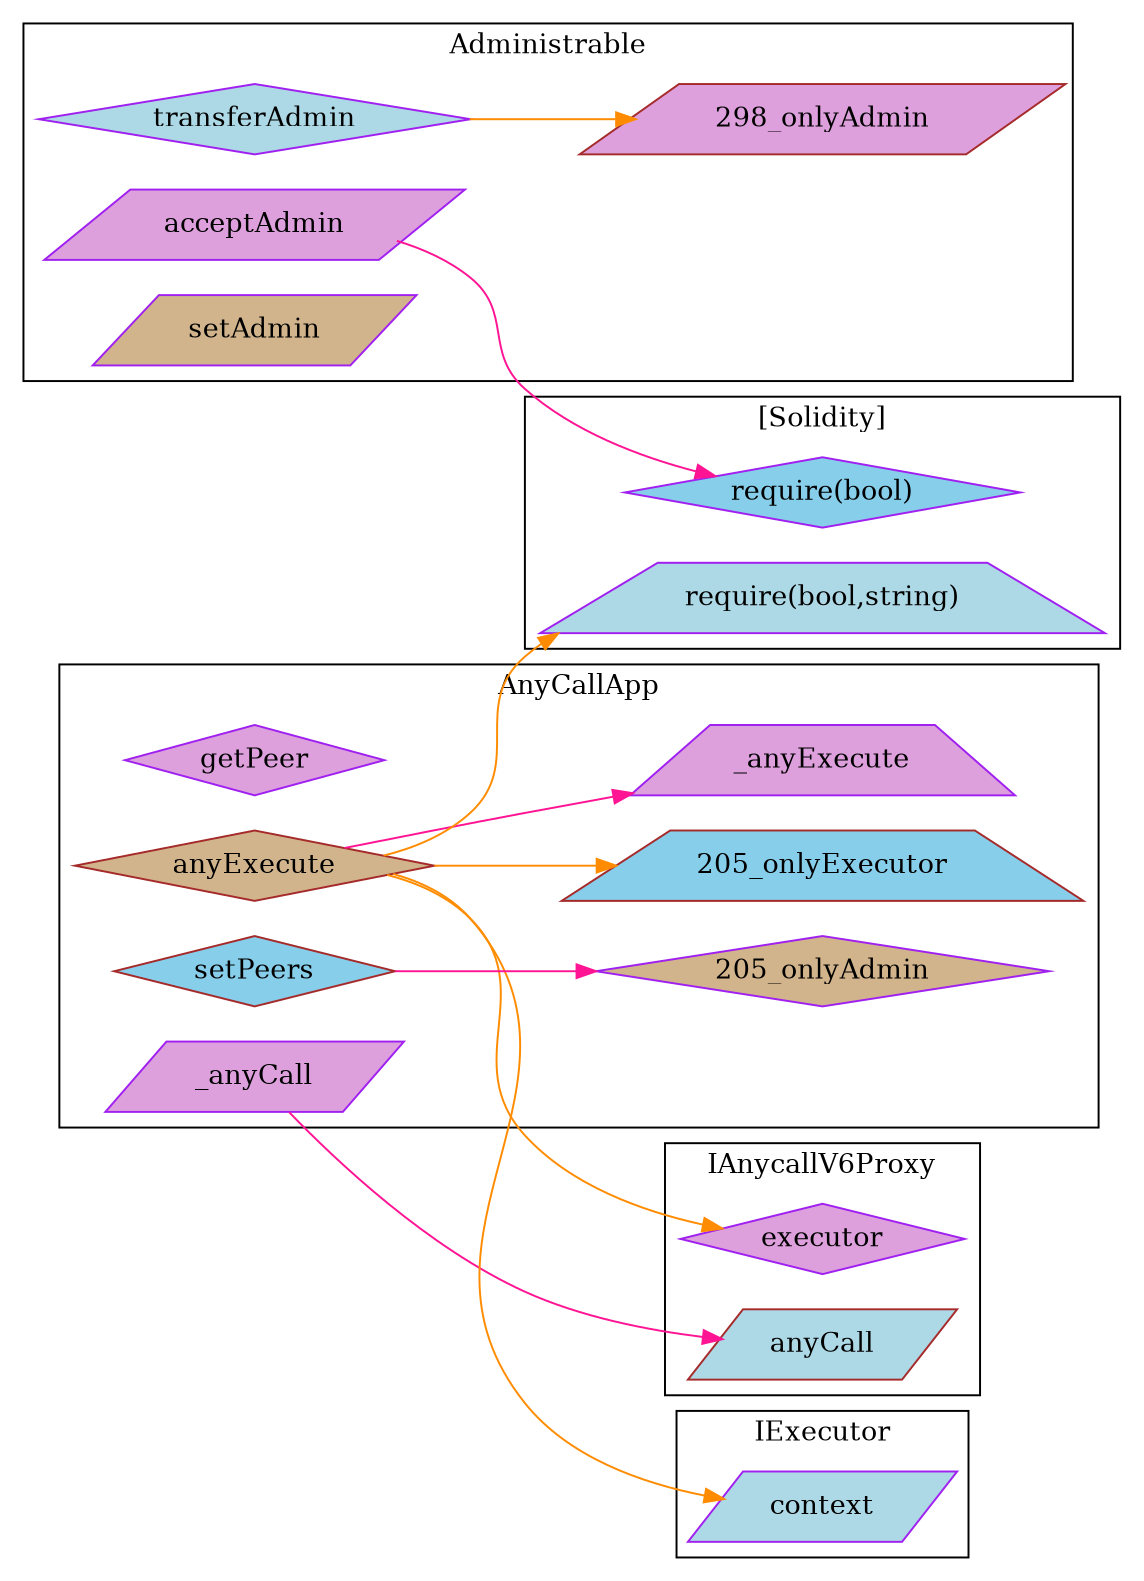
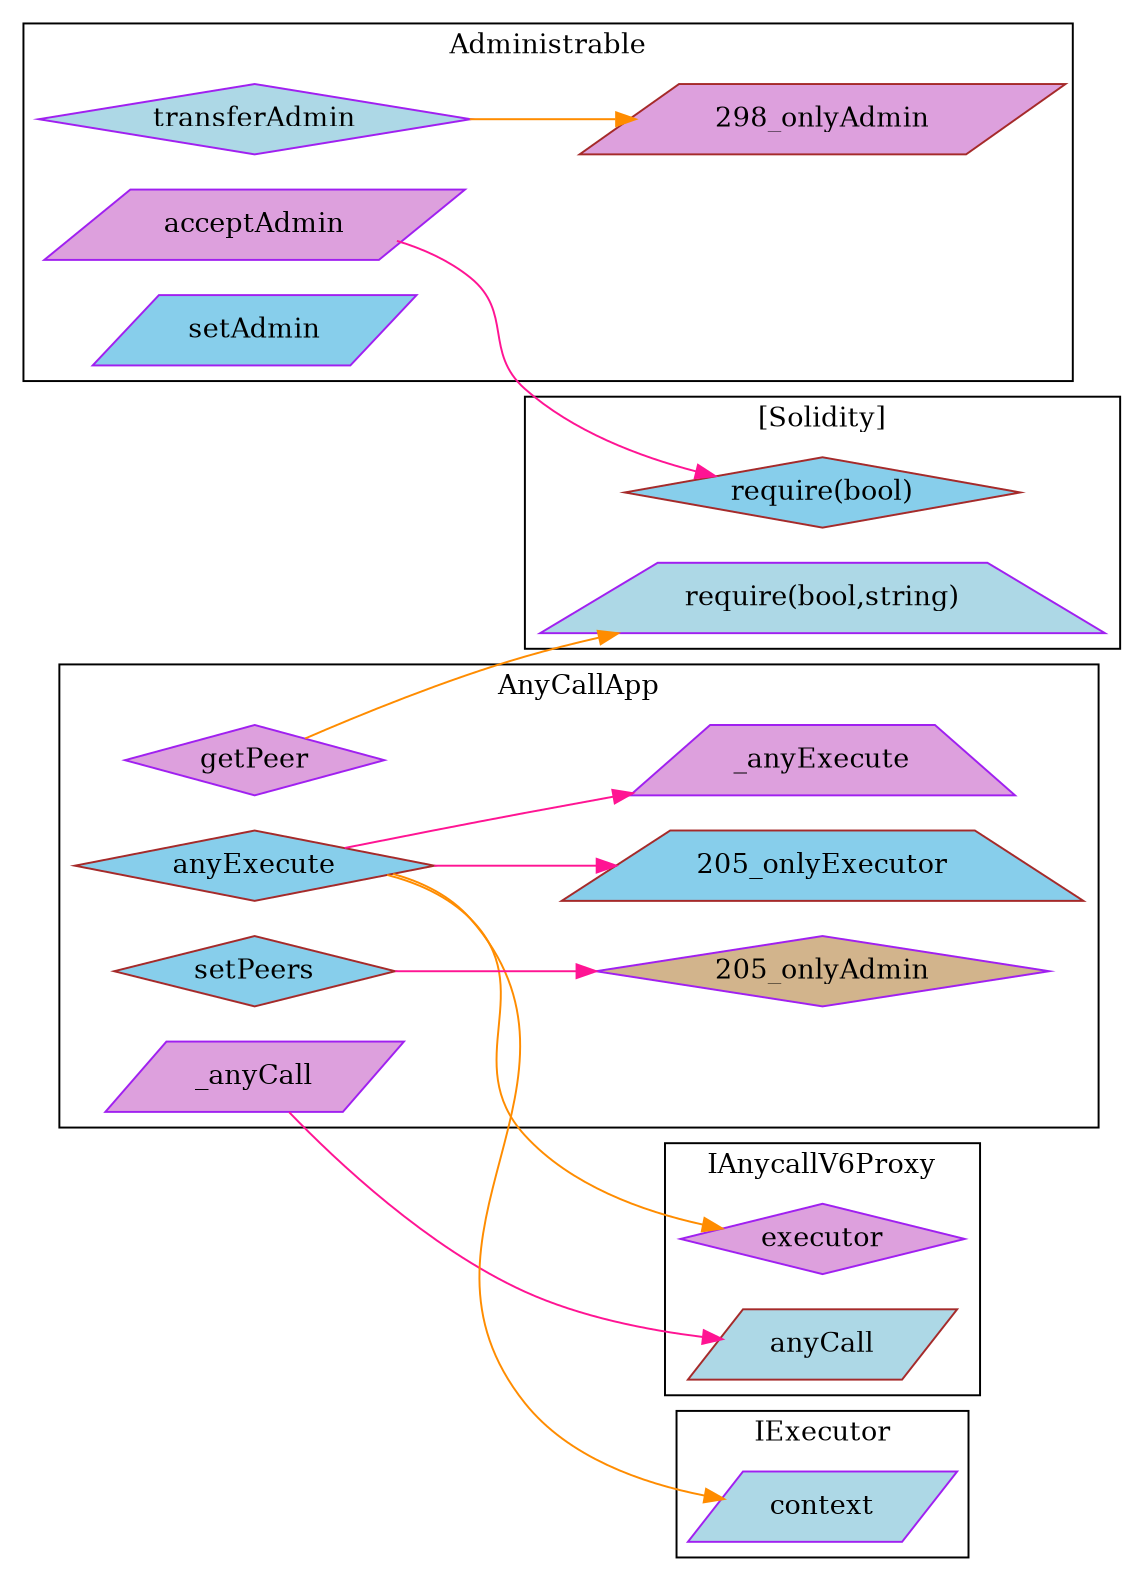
(255, 330) -> (255, 330)
(823, 492) -> (823, 492)
(494, 773) -> (450, 681)
(255, 866) -> (255, 866)
(515, 866) -> (515, 866)
